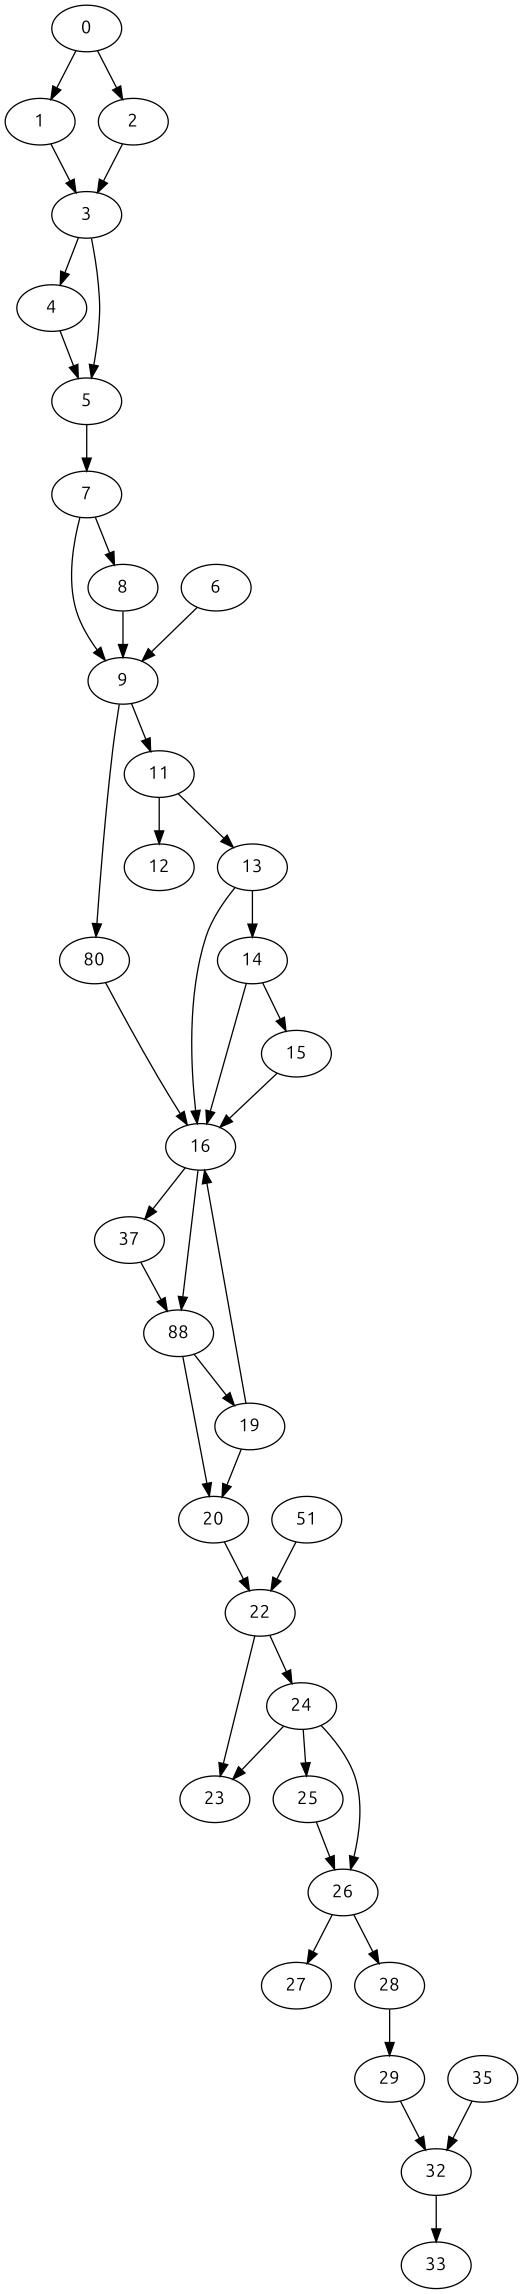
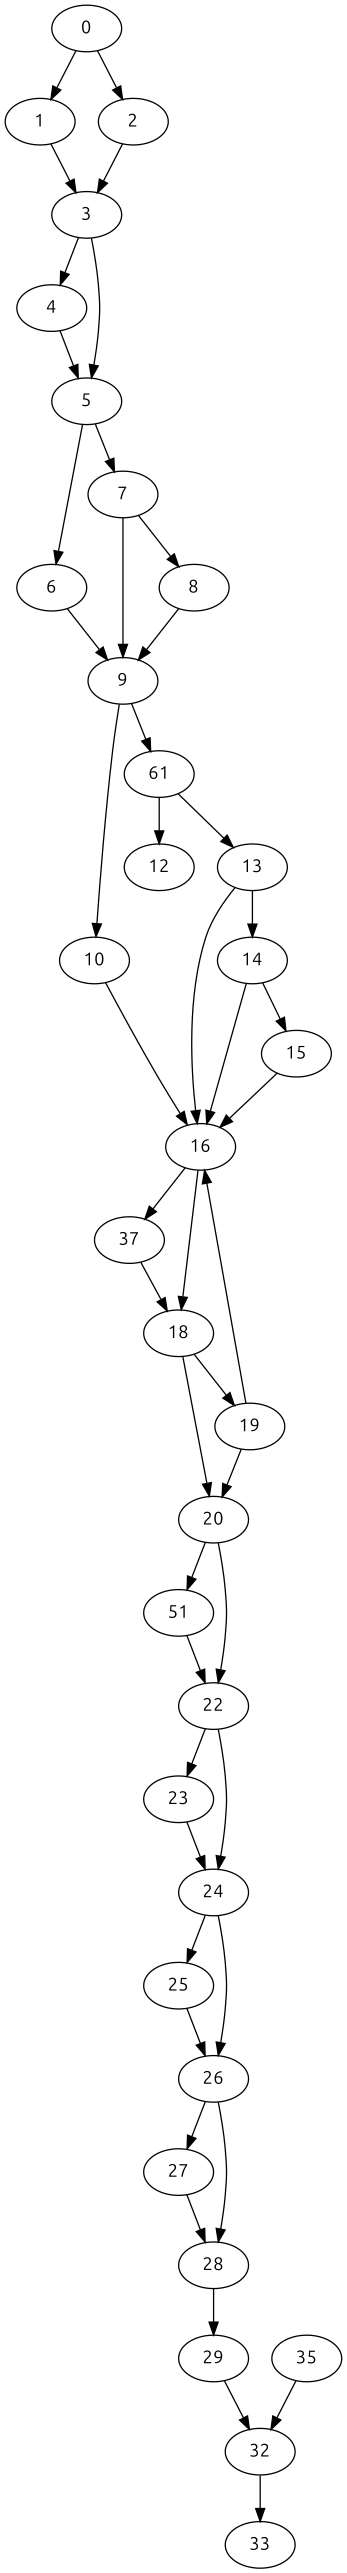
none -> (71, 488)
(159, 774) -> (159, 774)
(94, 960) -> (94, 960)
(179, 1333) -> (179, 1333)
none -> (199, 1560)
(263, 1748) -> (194, 1840)
none -> (194, 2212)
